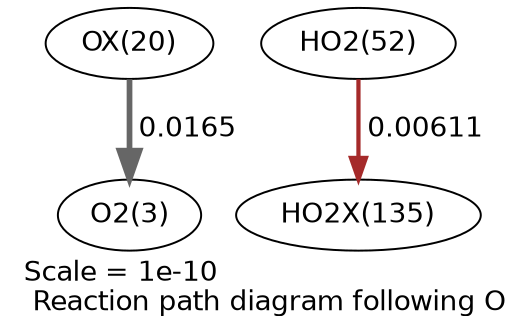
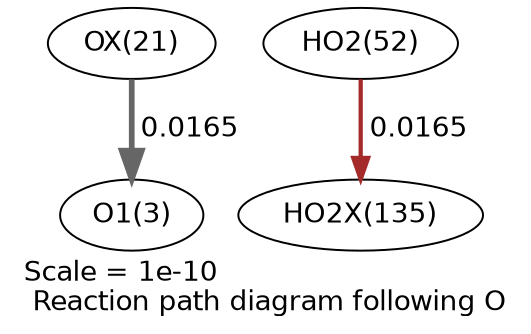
(130, 43) -> (132, 43)
(422, 129) -> (415, 129)
(130, 215) -> (132, 215)
